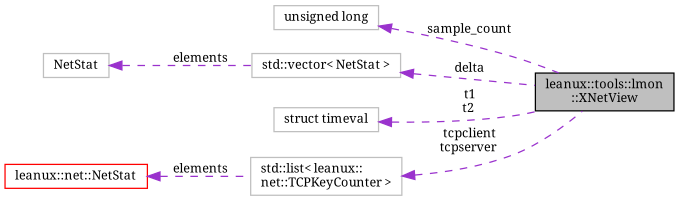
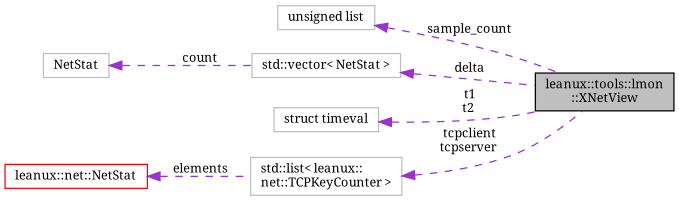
(326, 18) -> (326, 18)
(199, 59) -> (199, 59)
